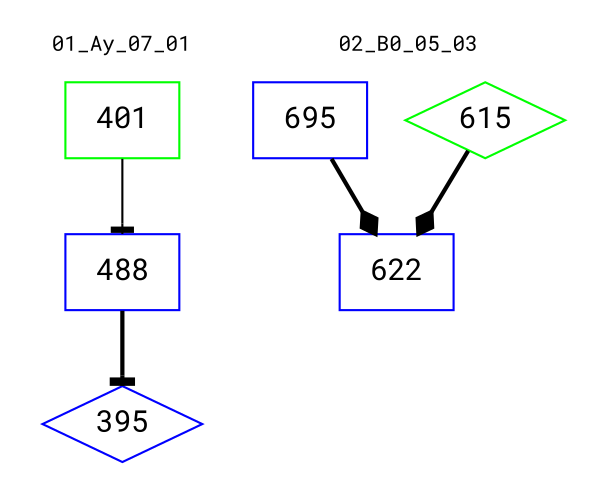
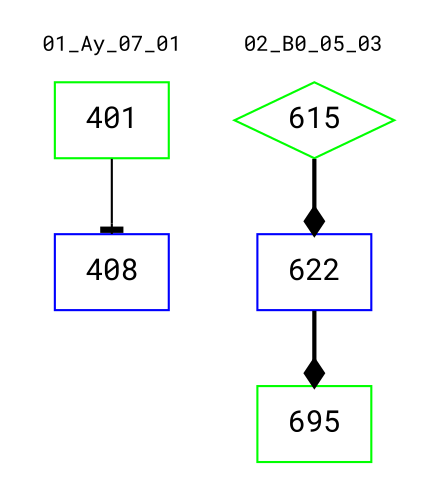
(310, 120) -> (314, 424)
(347, 185) -> (314, 336)
(122, 272) -> (112, 272)
(122, 424) -> none
